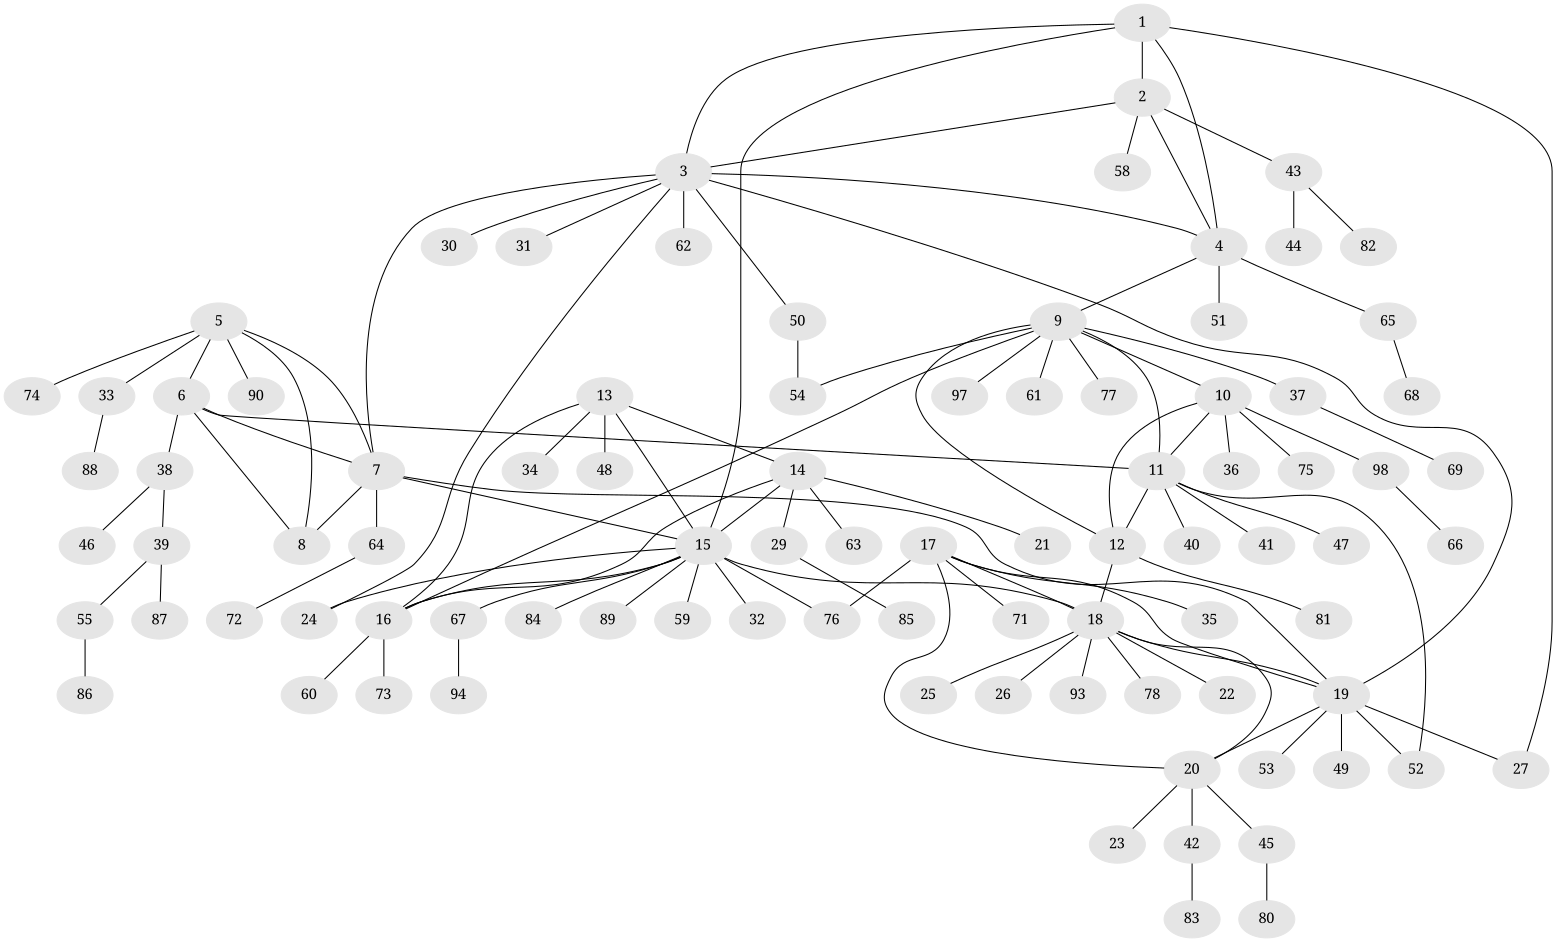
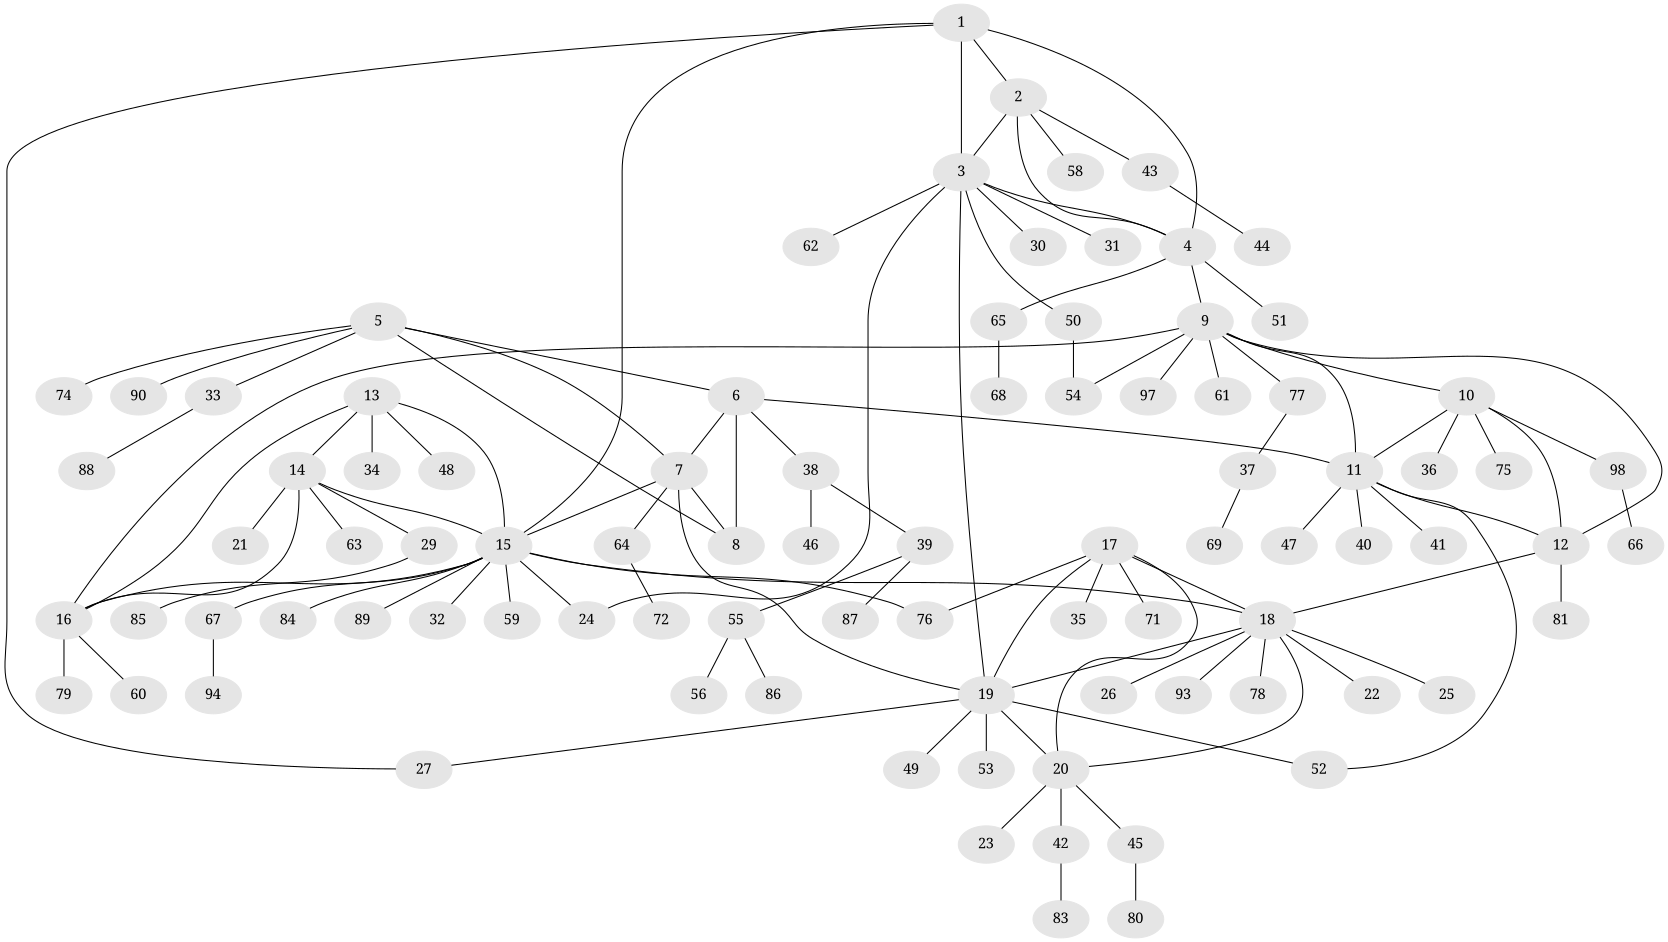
(419, 223) -> none
(1368, 247) -> none
(1181, 352) -> (1273, 434)
(384, 695) -> (64, 695)
none -> (699, 695)
